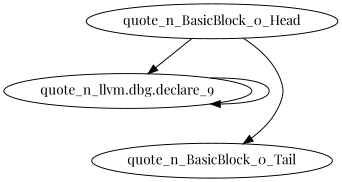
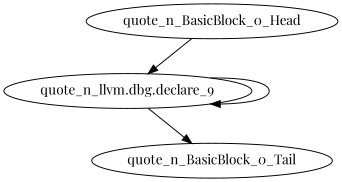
(282, 86) -> (166, 123)
